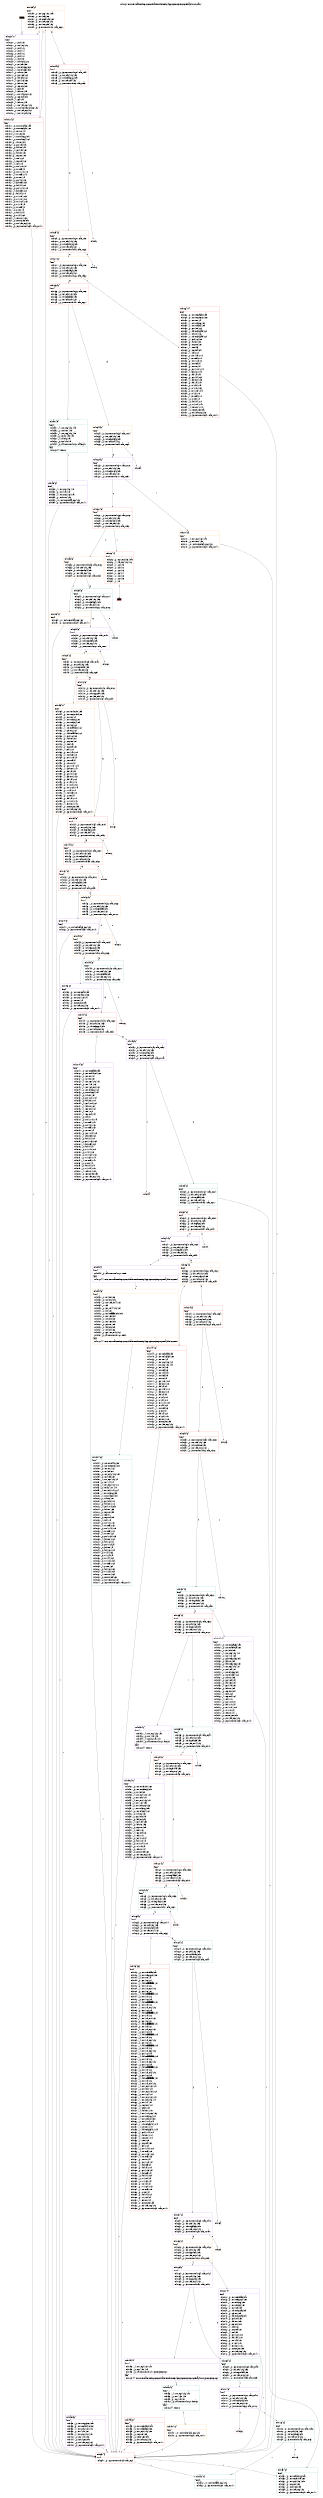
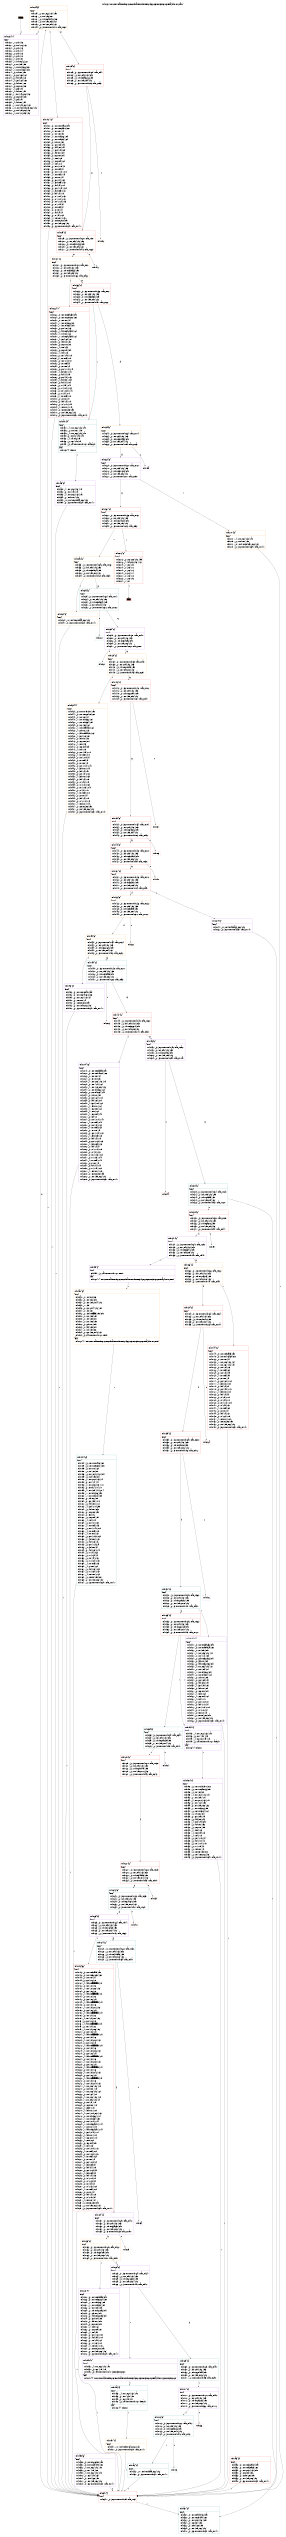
(164, 2469) -> (133, 2484)
